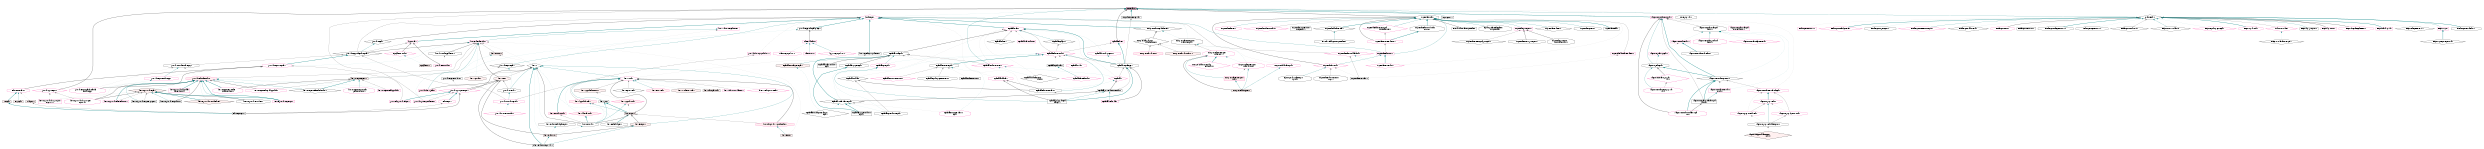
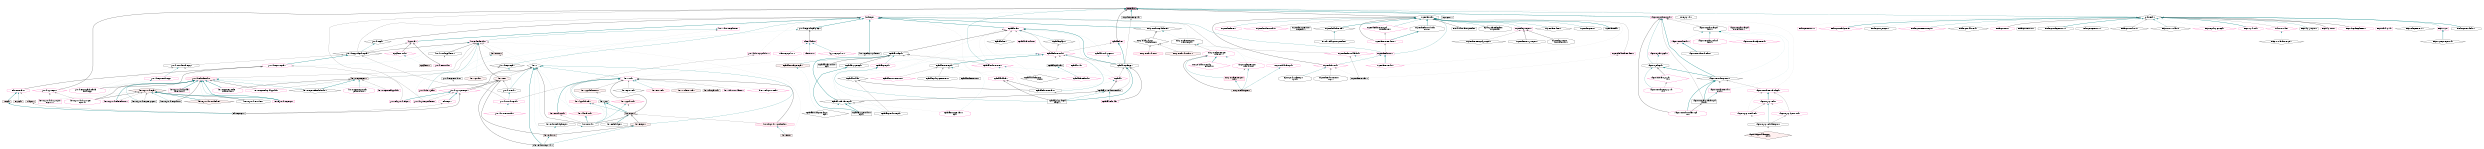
(2273, 20) -> (2273, 20)
